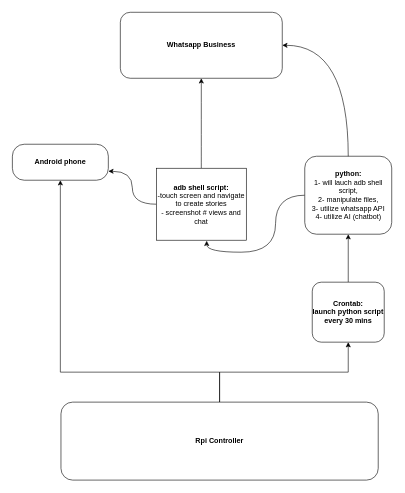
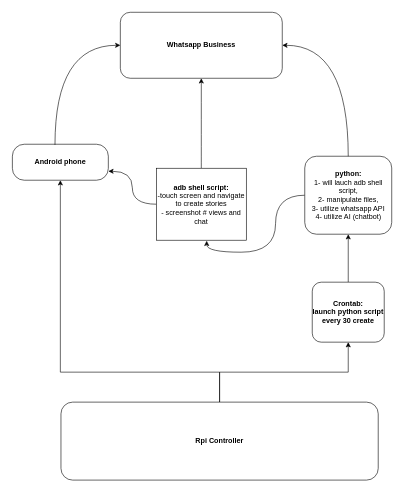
none -> (60, 97)
(348, 312) -> (348, 312)
